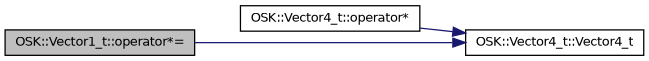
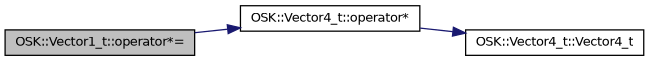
(324, 43) -> (211, 31)
